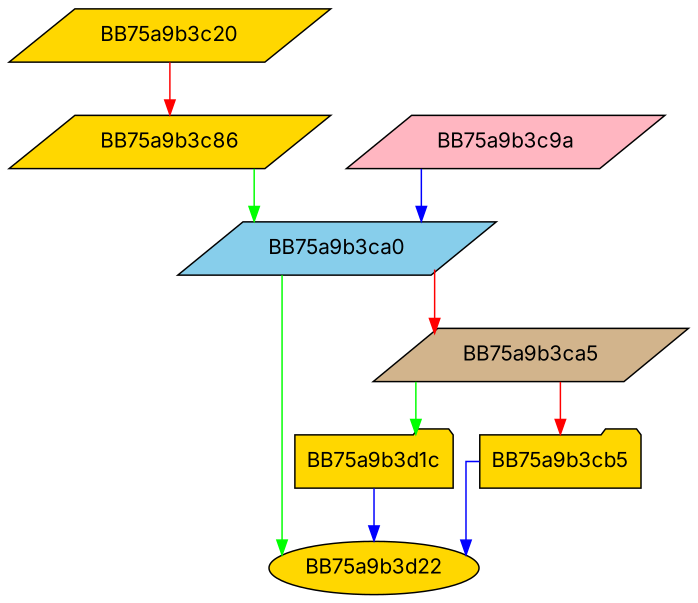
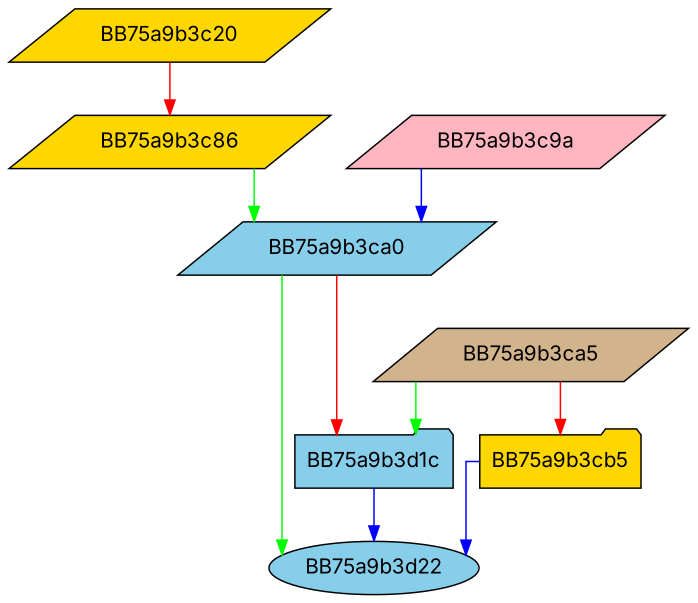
(435, 294) -> (337, 348)
(374, 462) -> (374, 462)
(374, 568) -> (374, 568)
